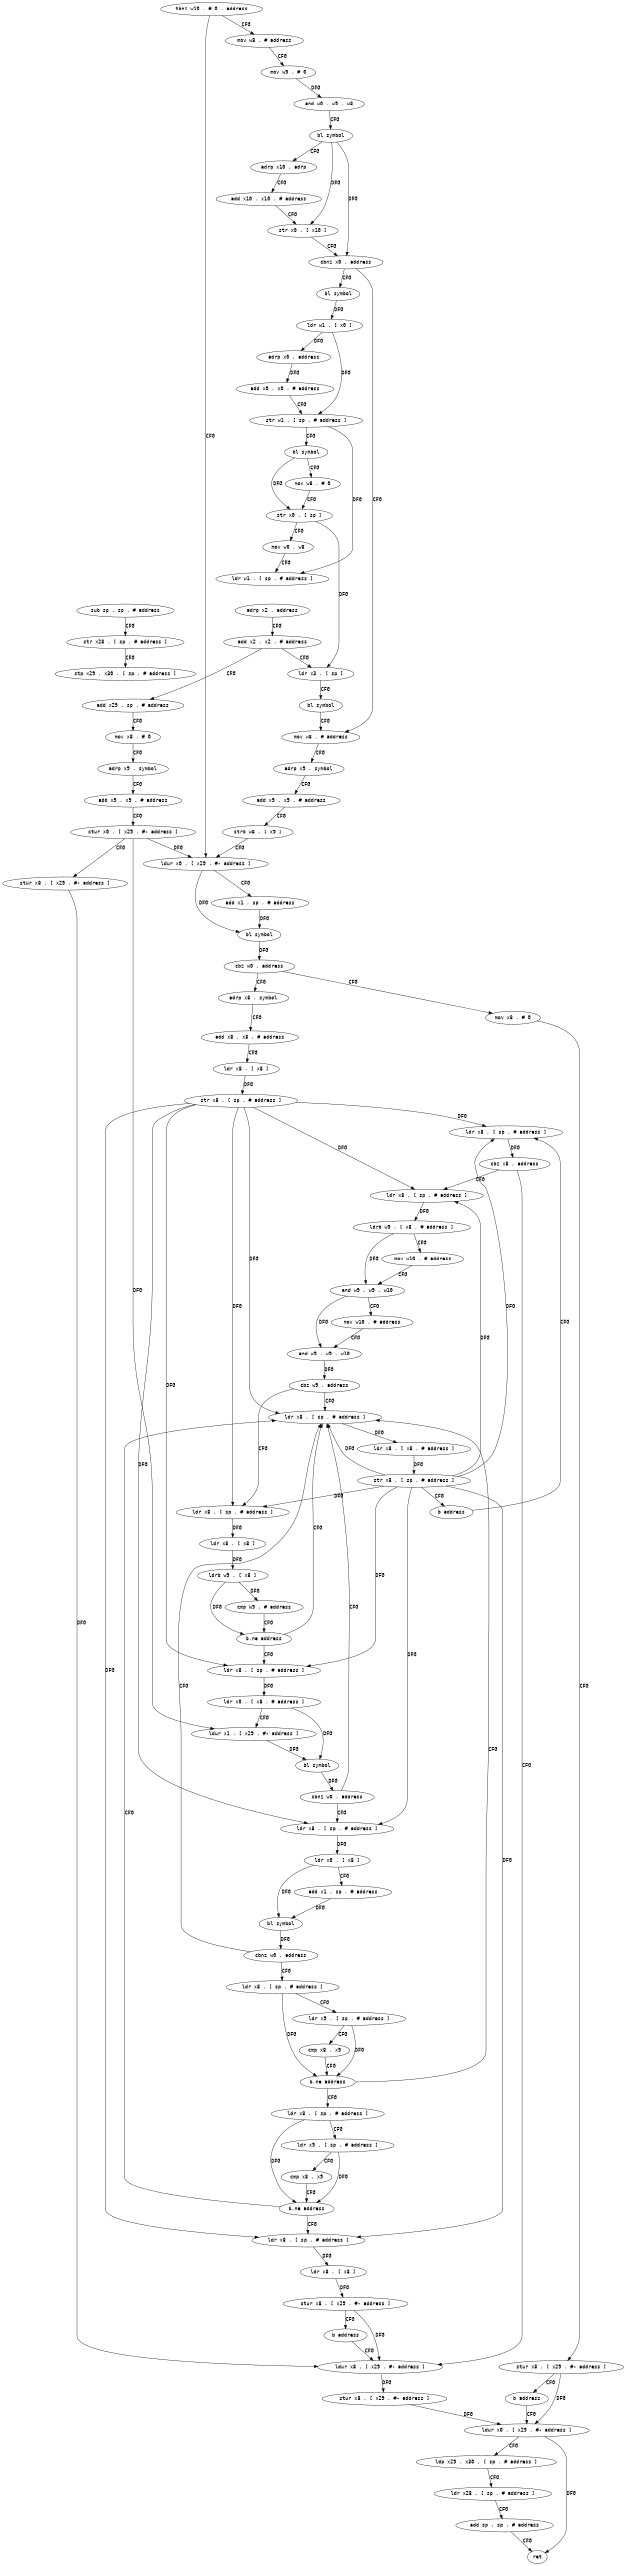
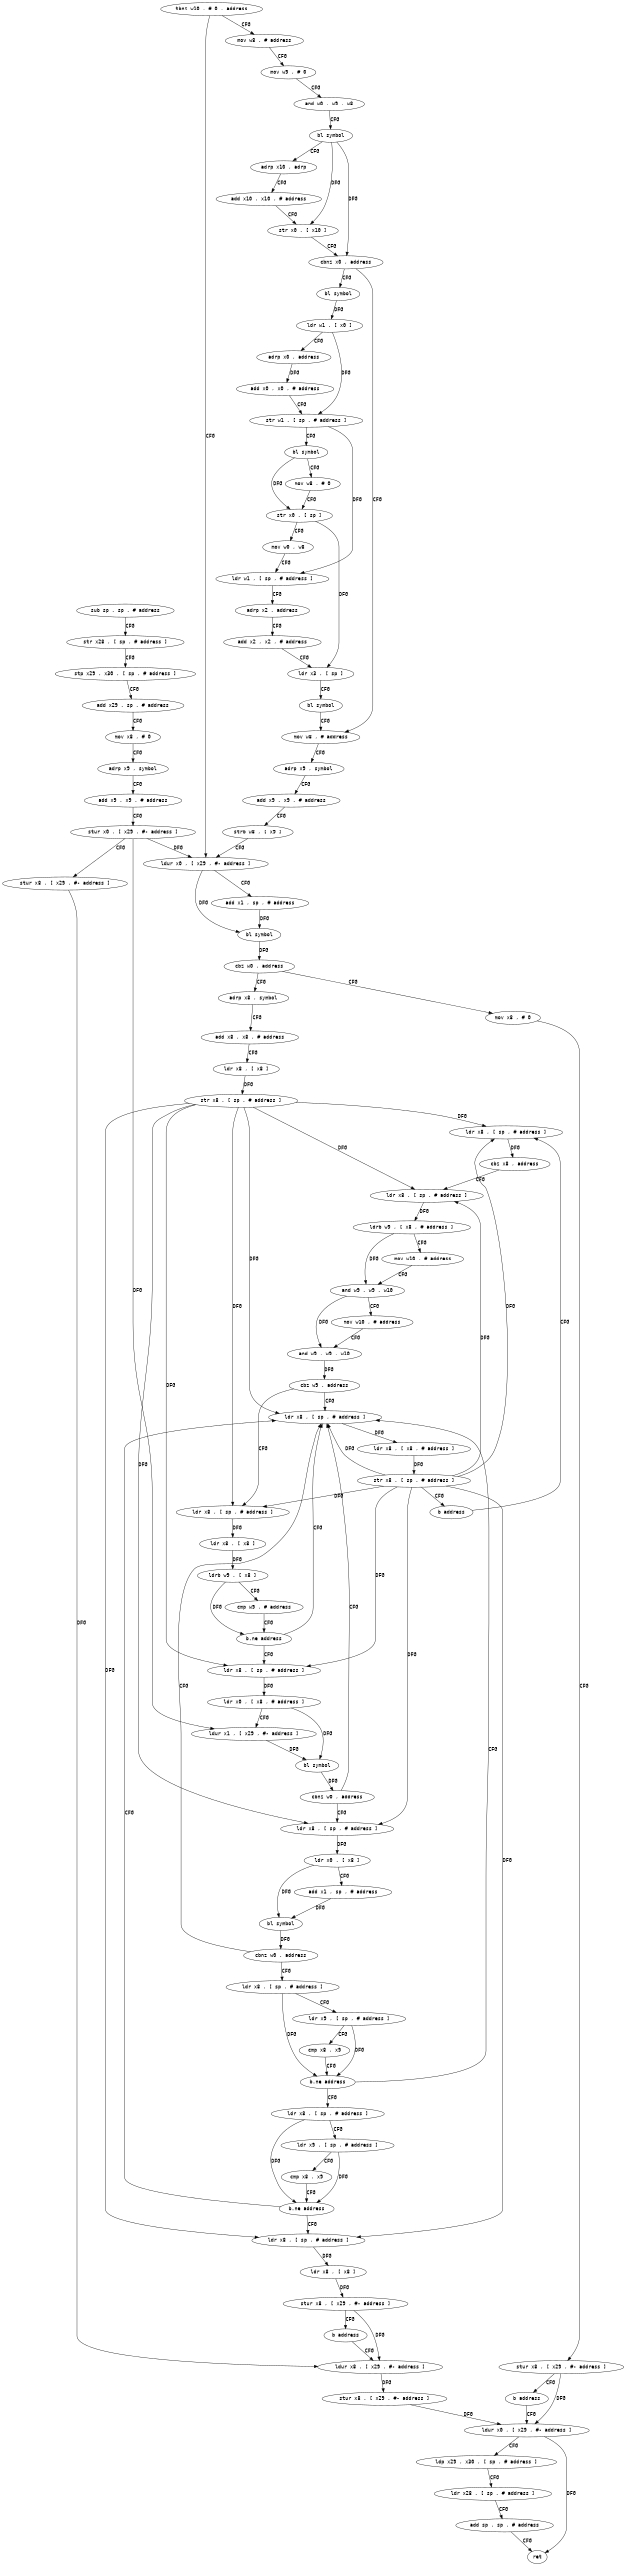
(316, 88) -> (316, 88)
(318, 342) -> (318, 342)
none -> (272, 593)
(209, 676) -> (129, 688)
(255, 1591) -> (255, 1591)
(522, 1798) -> none
